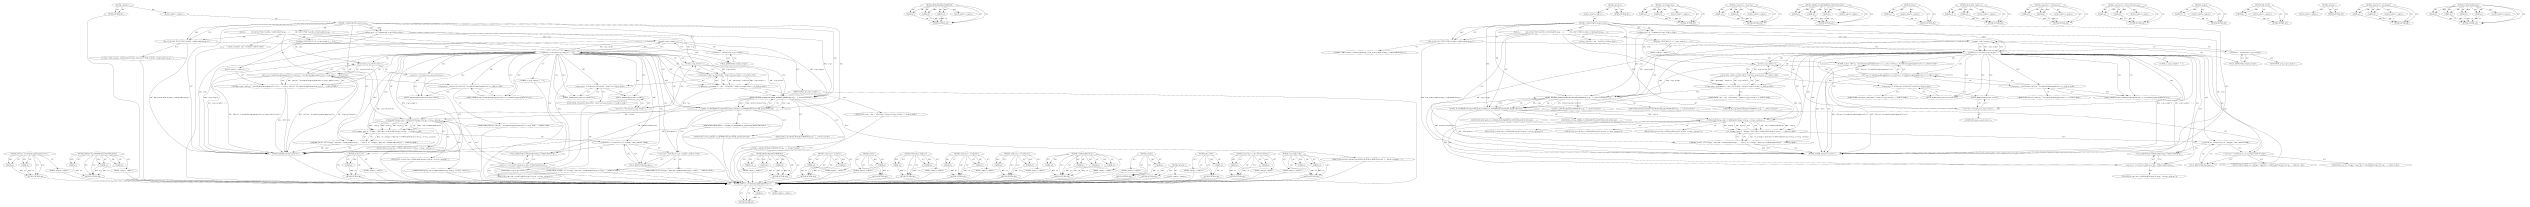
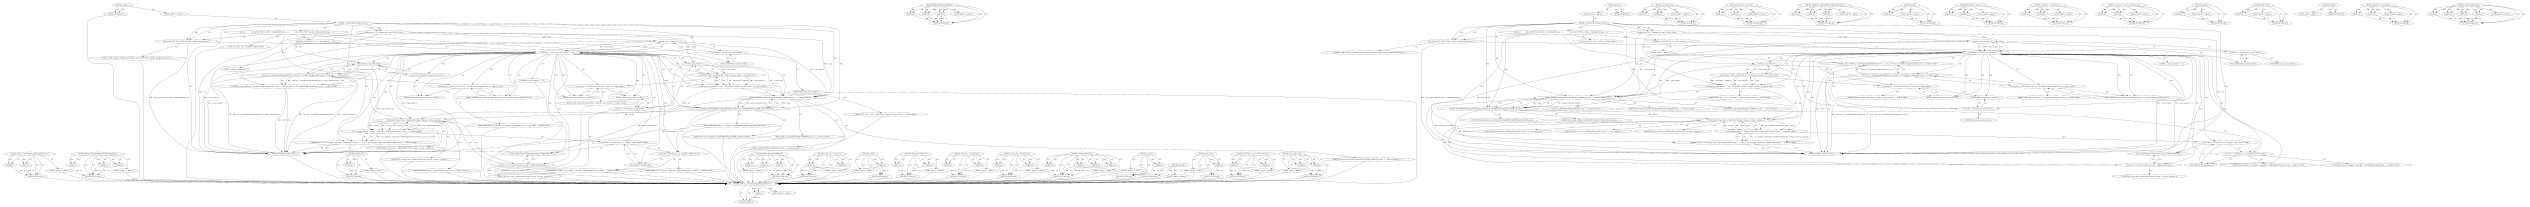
(460, 149) -> (399, 70)
